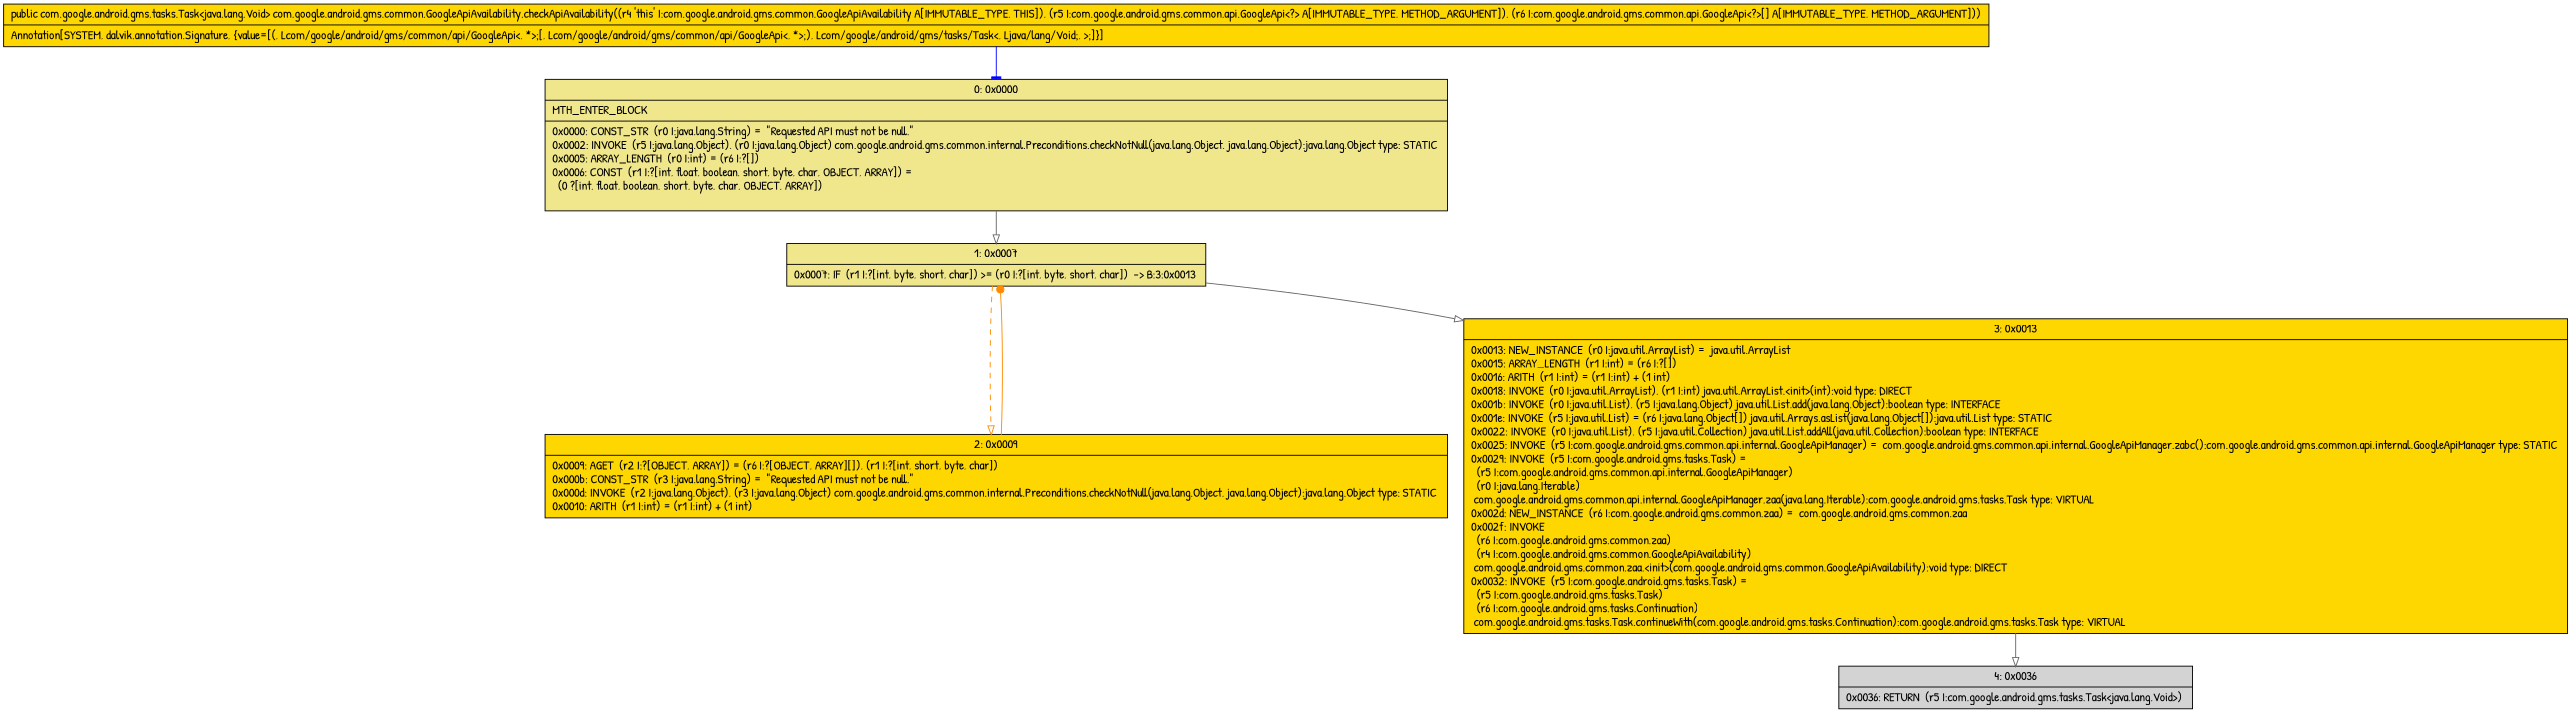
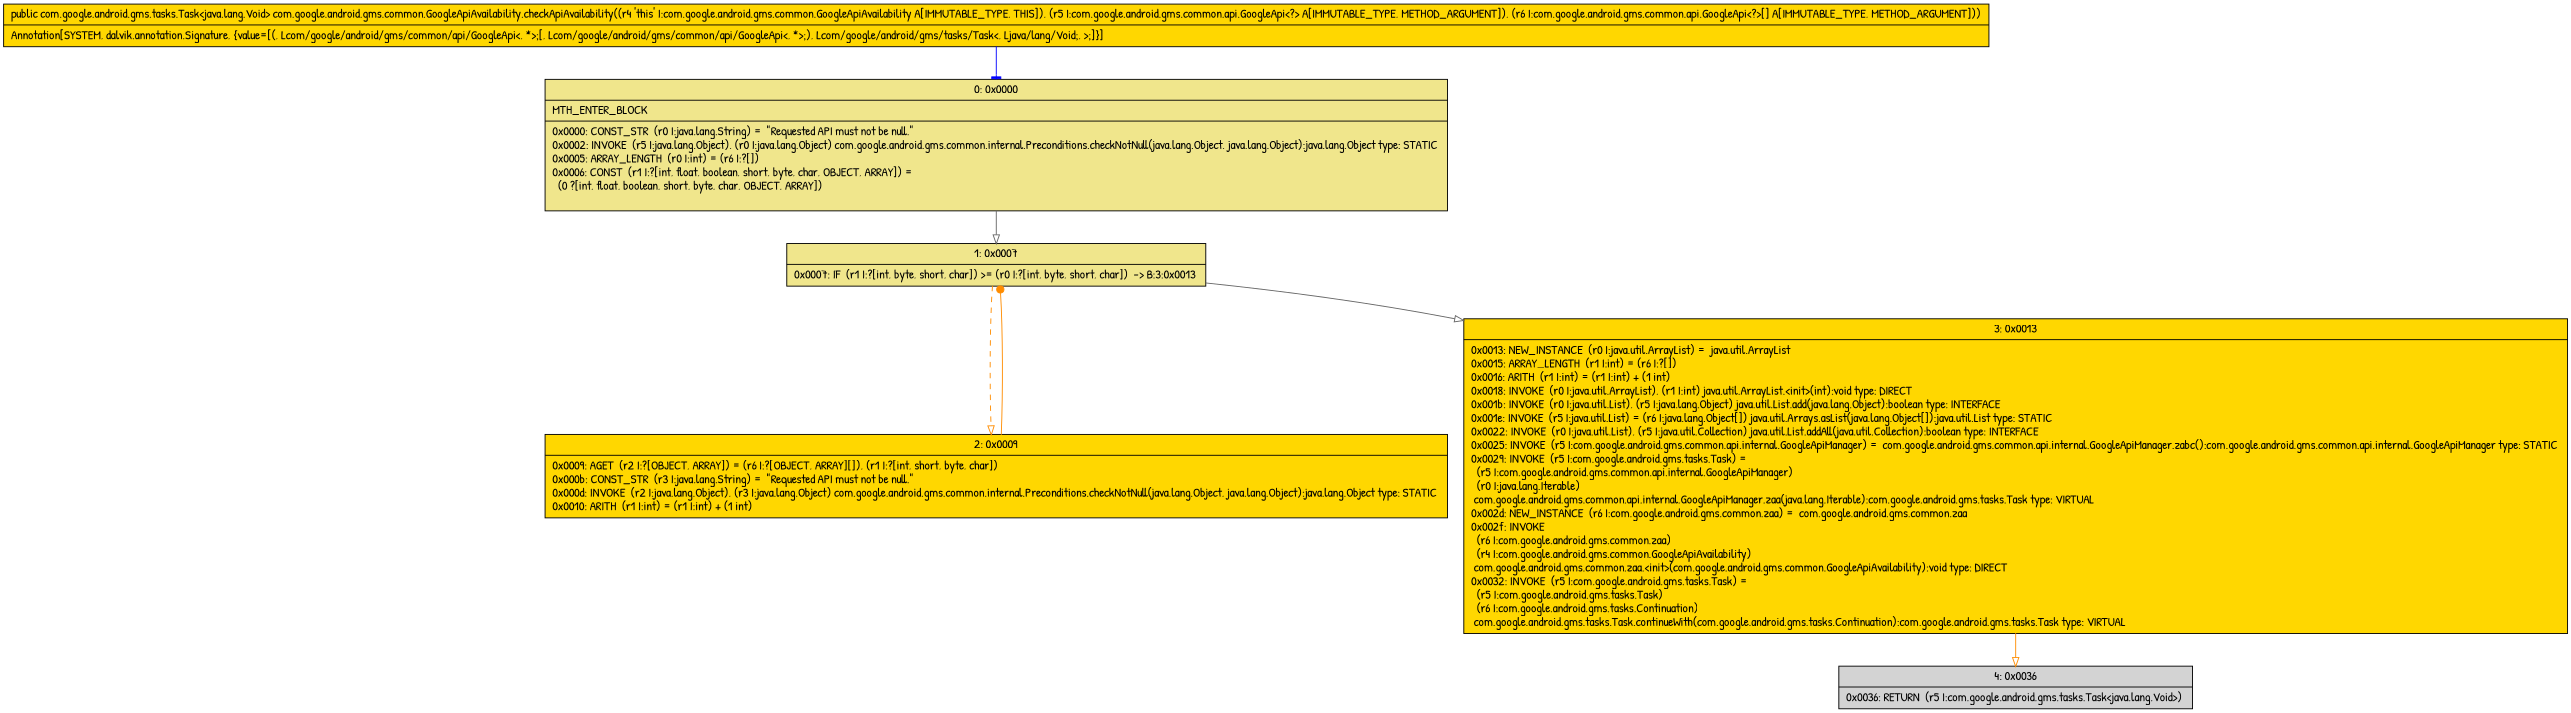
(2016, 645) -> (2016, 645)
